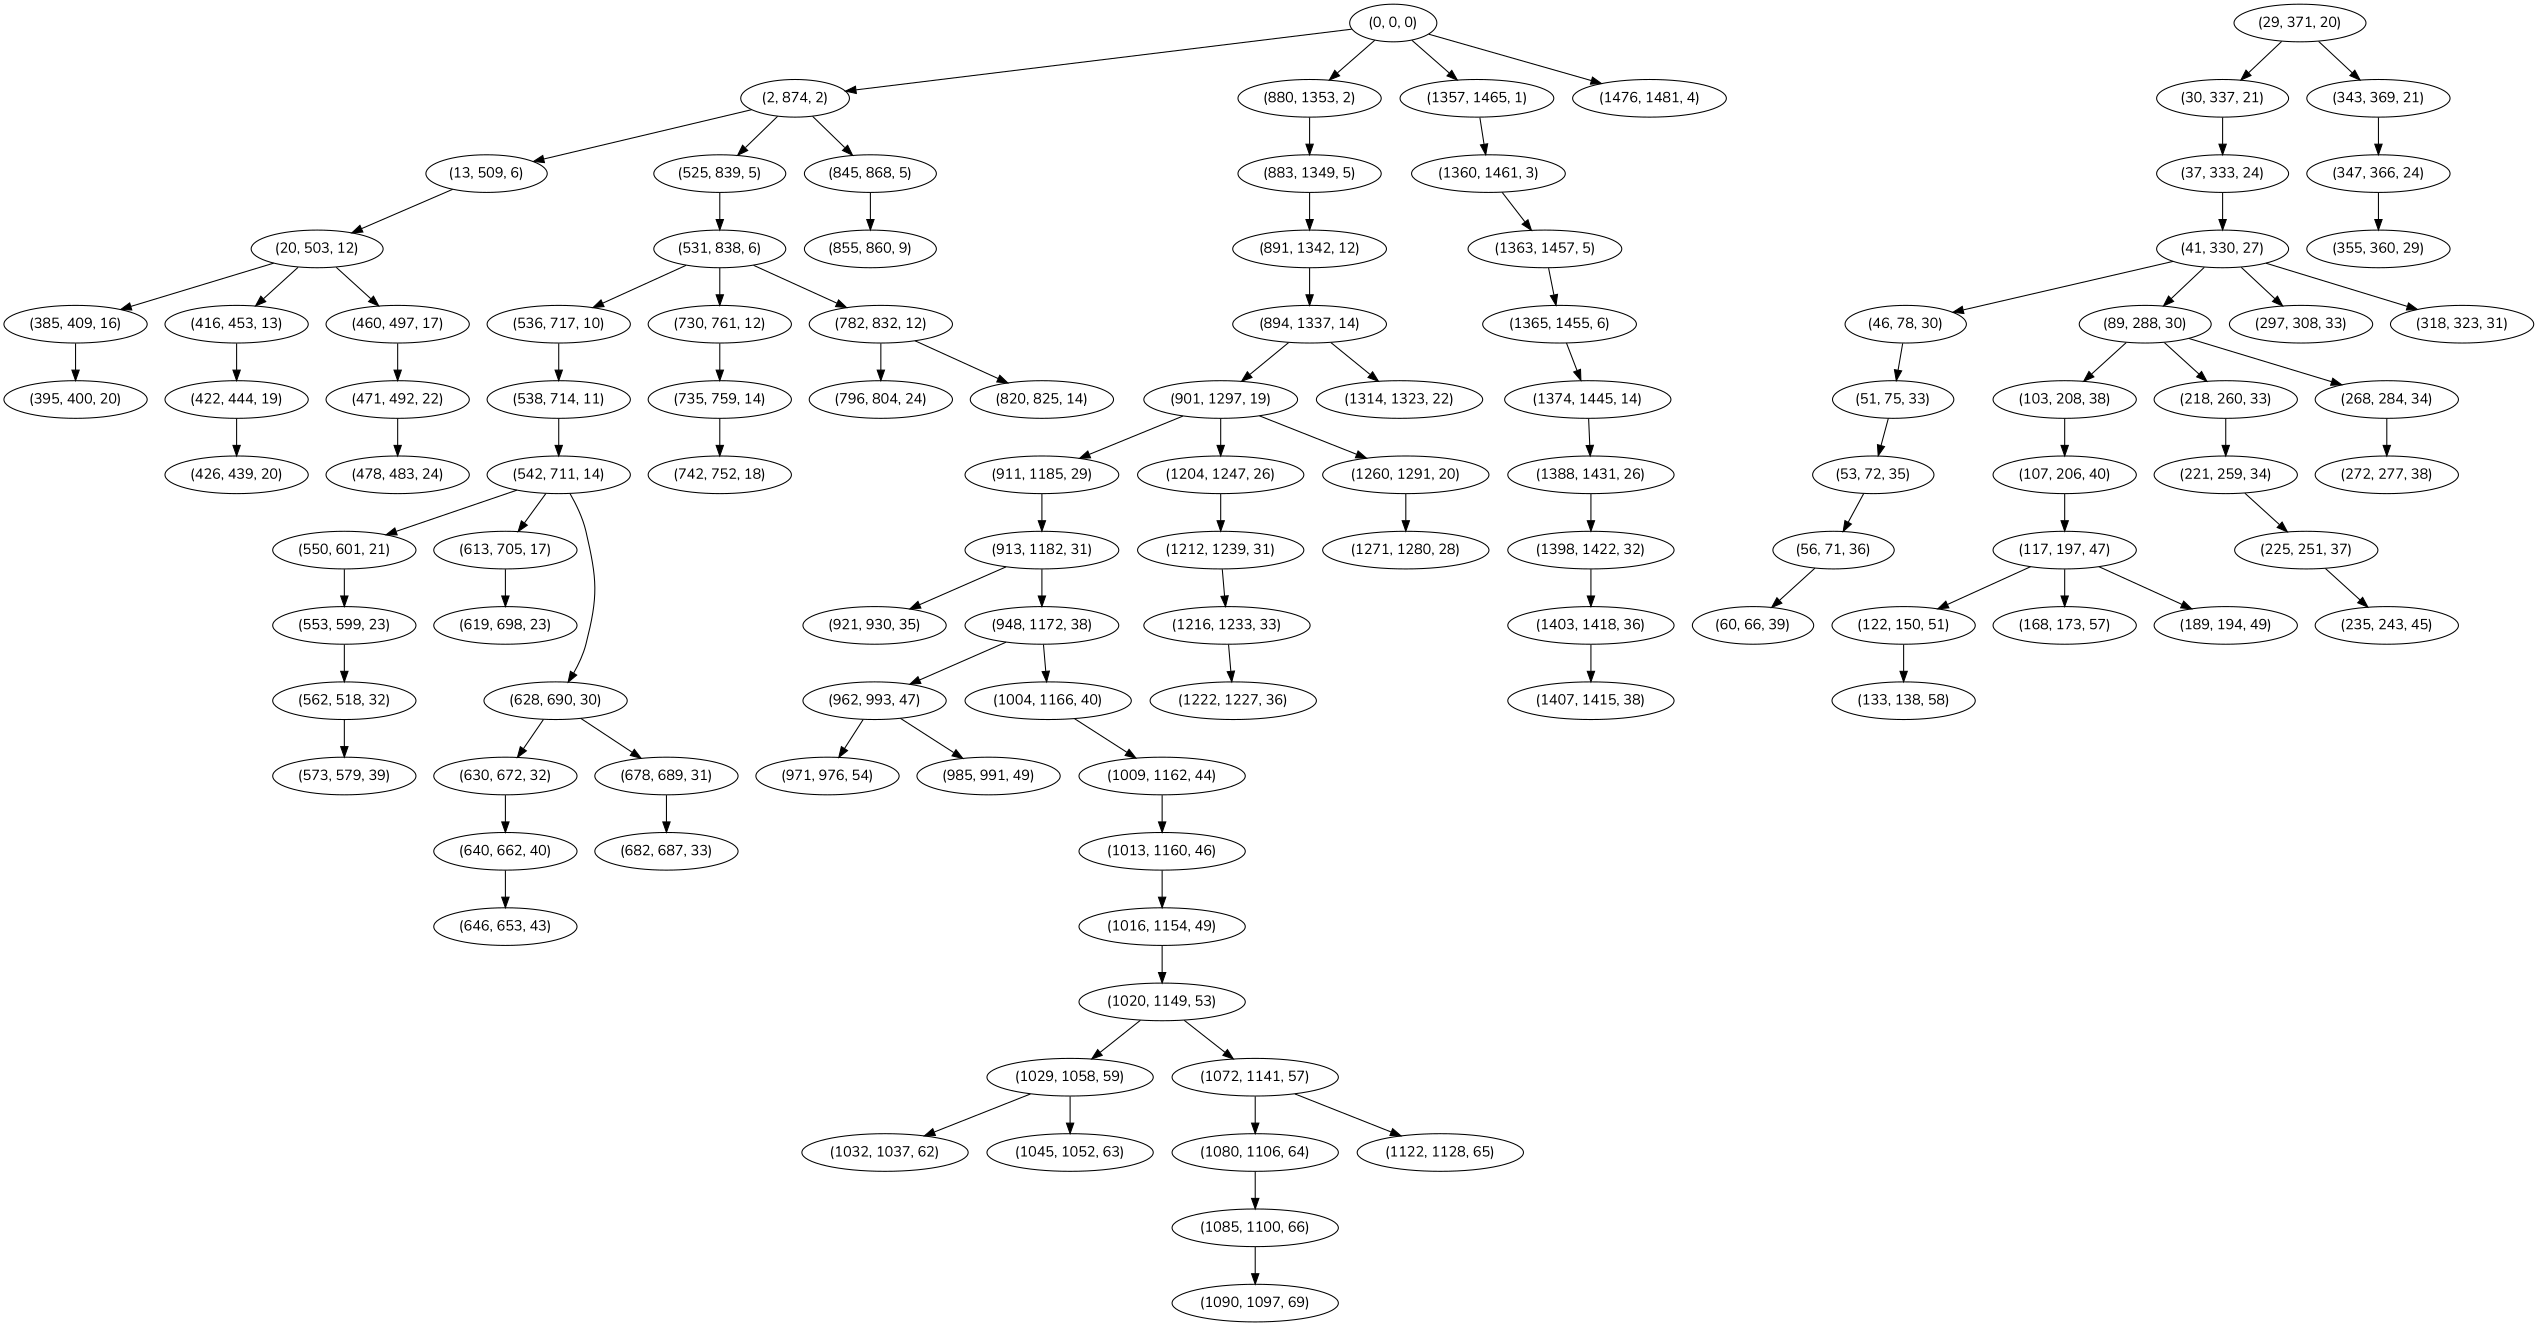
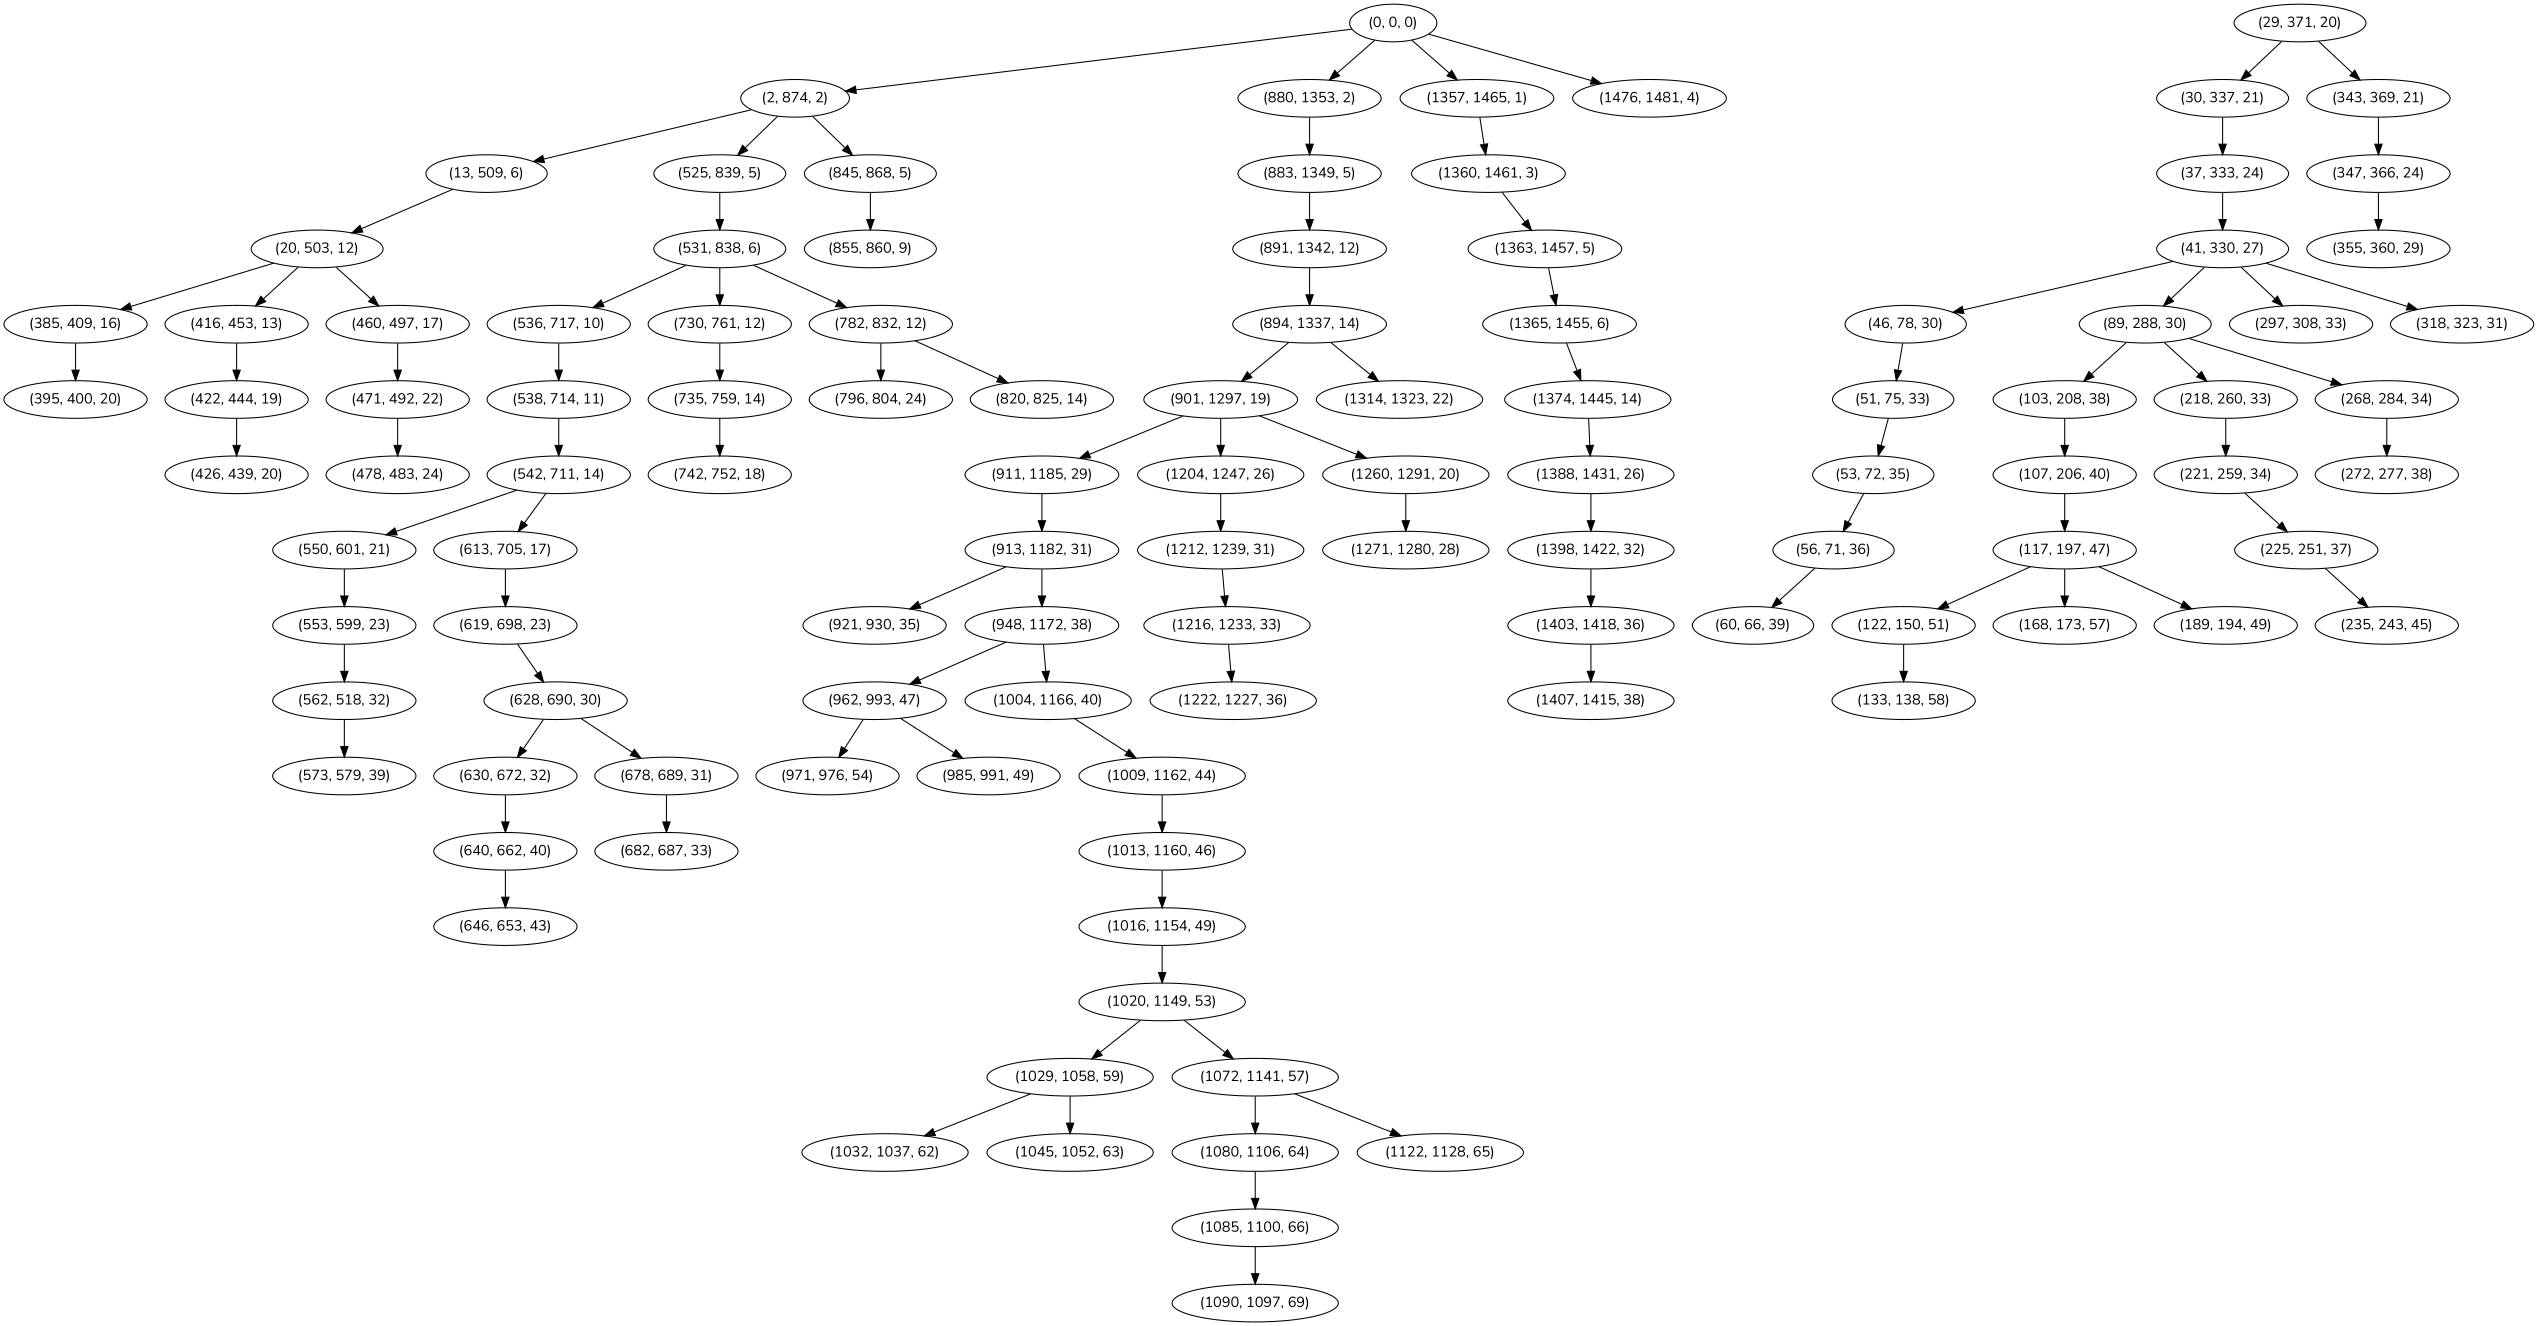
(595, 583) -> (528, 659)
